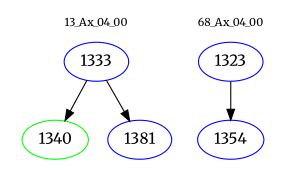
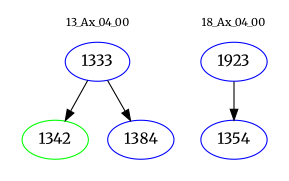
(231, 23) -> (234, 23)
(231, 62) -> (234, 62)
(55, 140) -> (55, 140)
(140, 140) -> (141, 140)
